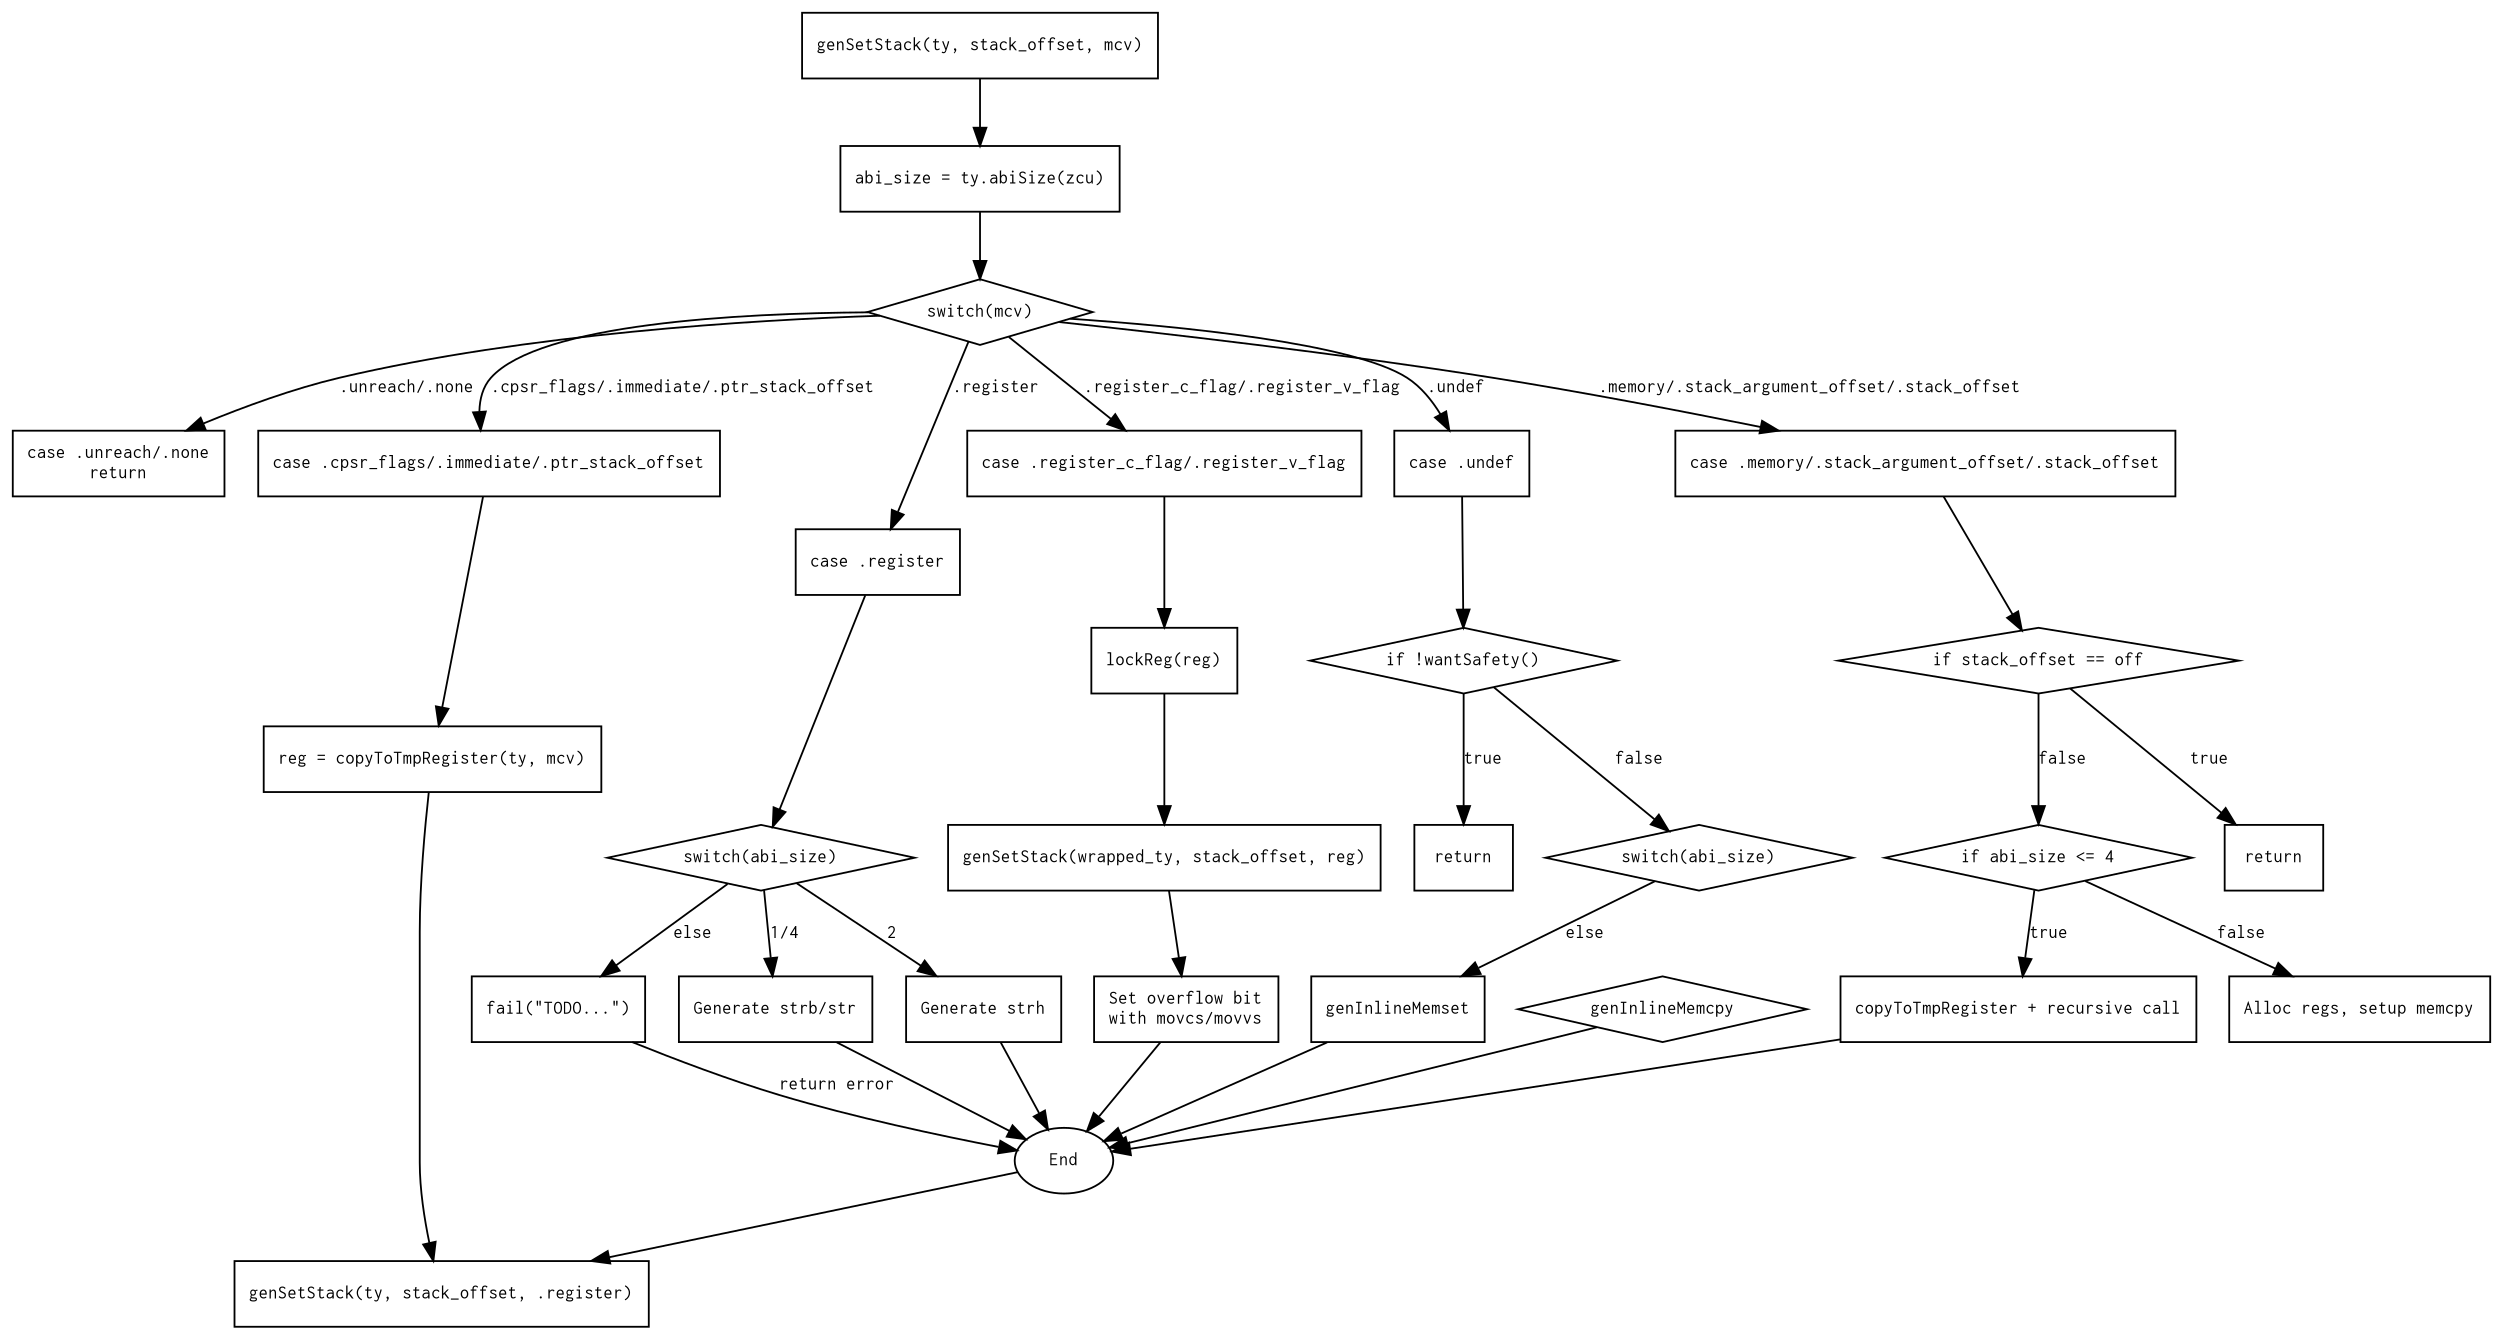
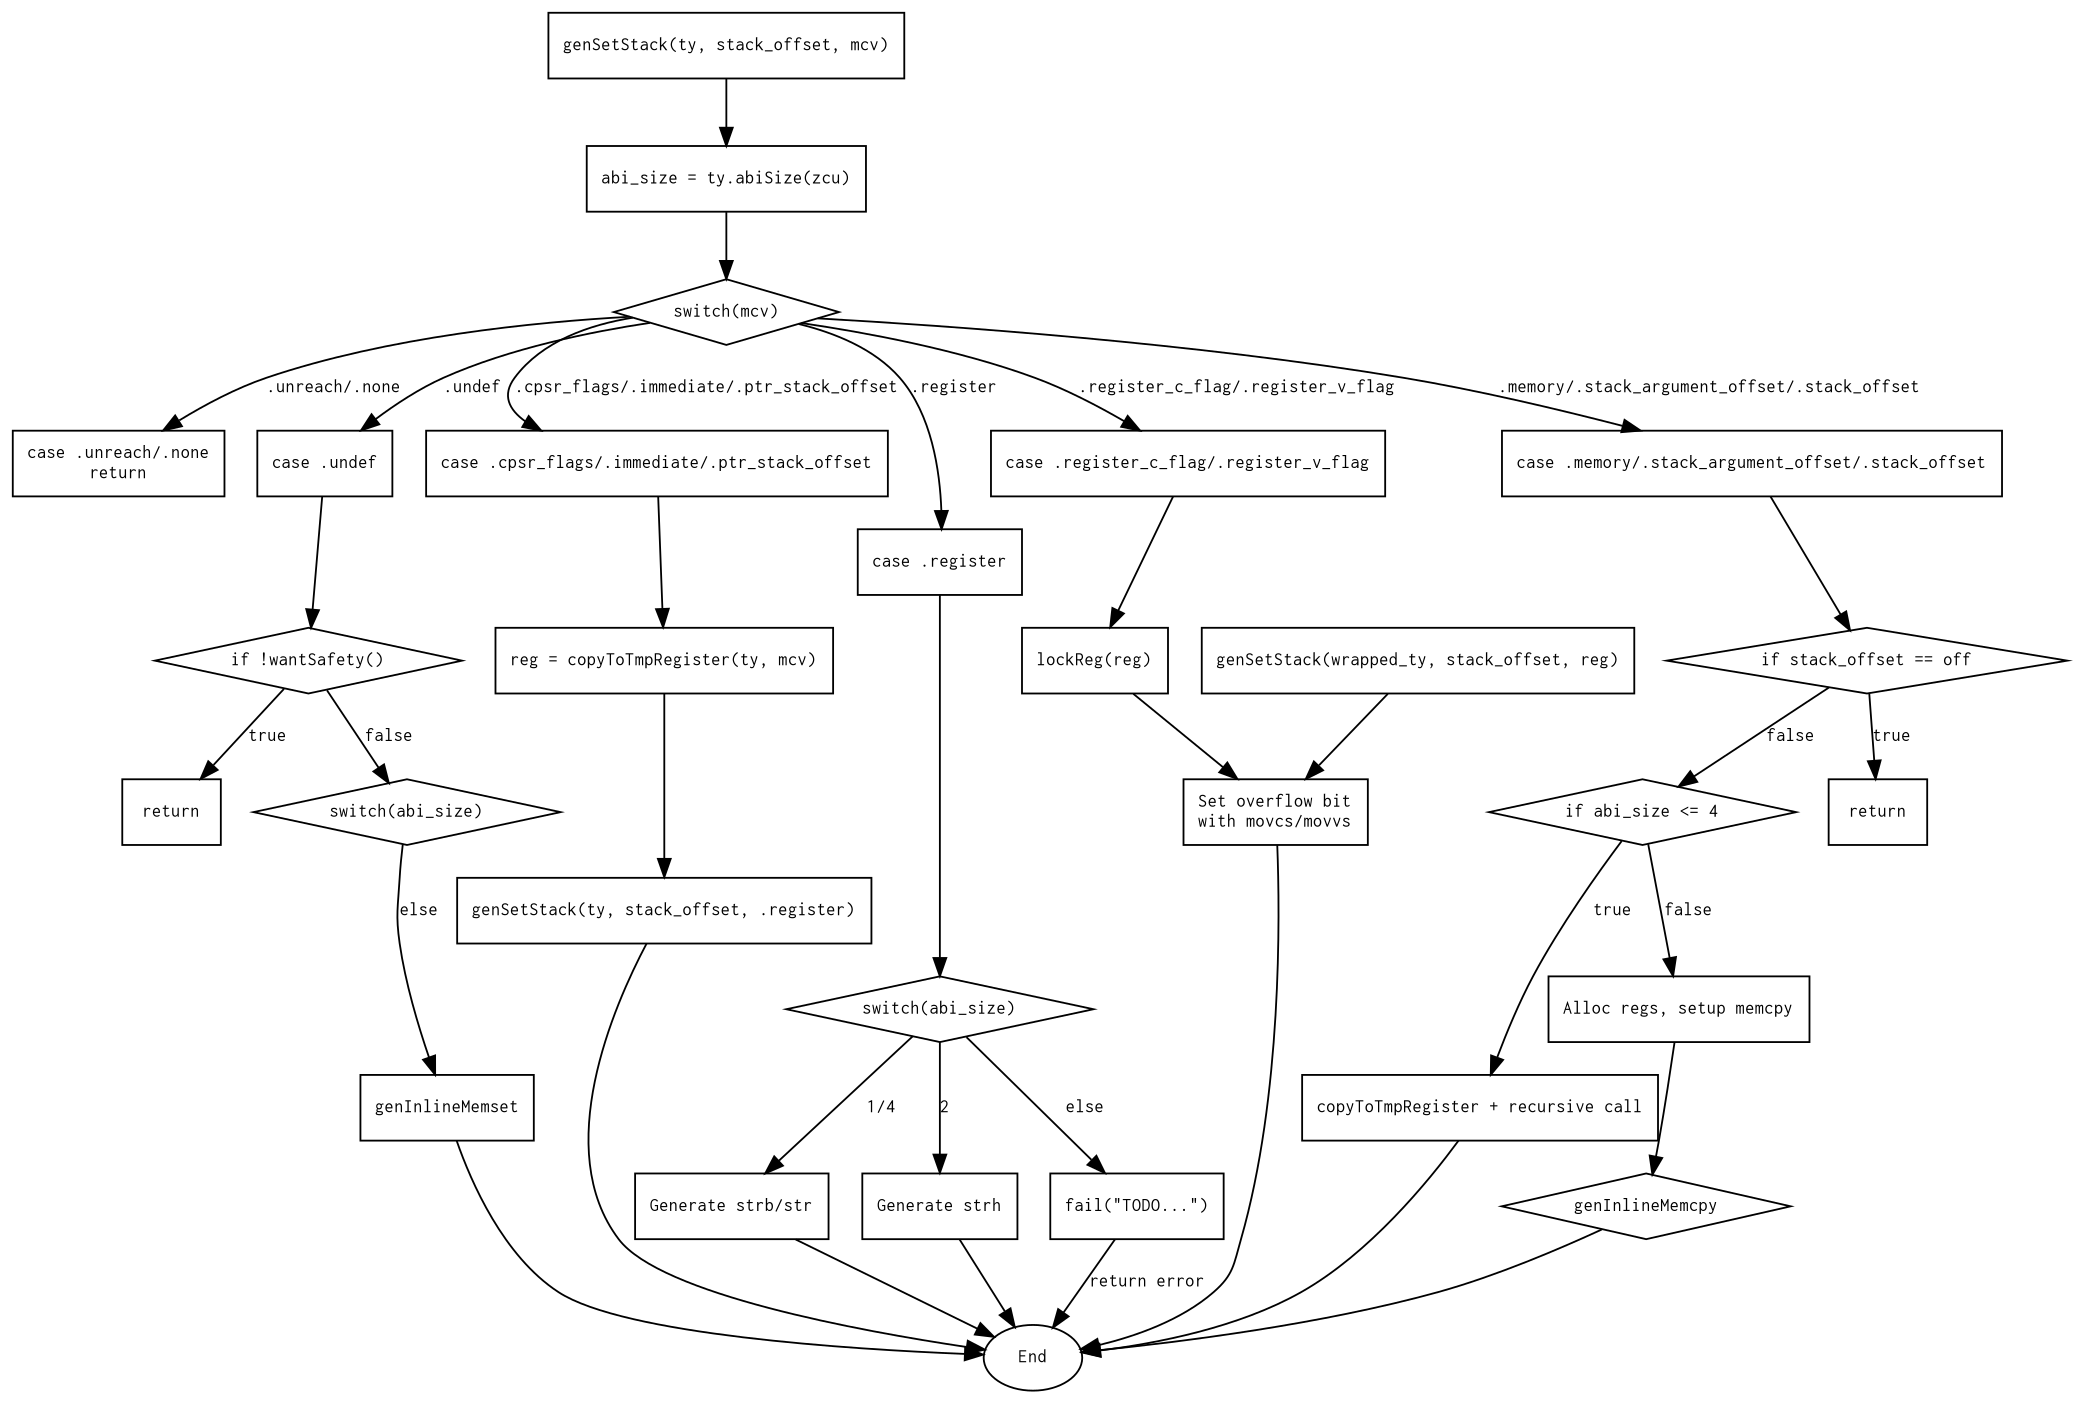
(1164, 750) -> (1178, 731)
none -> (1666, 1100)
(814, 1215) -> (640, 1258)
